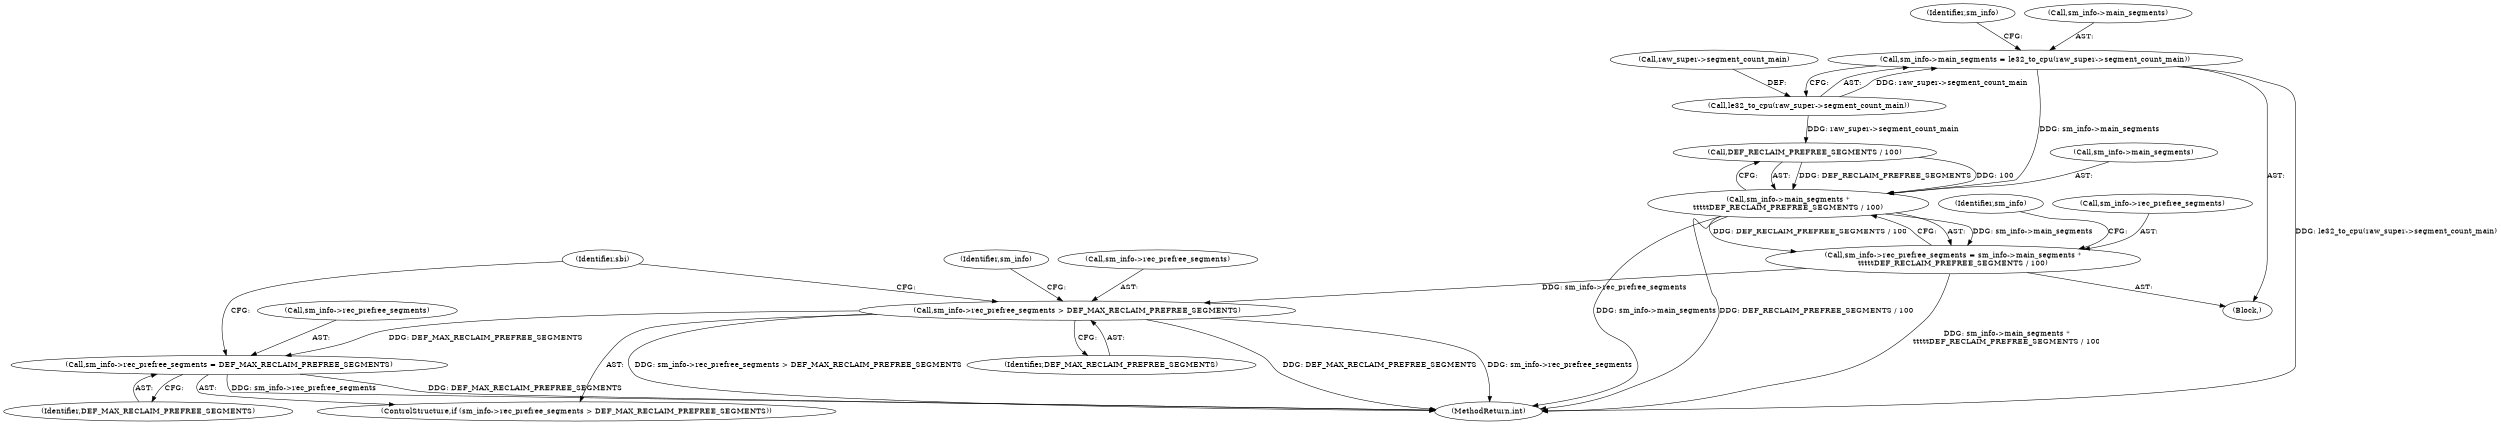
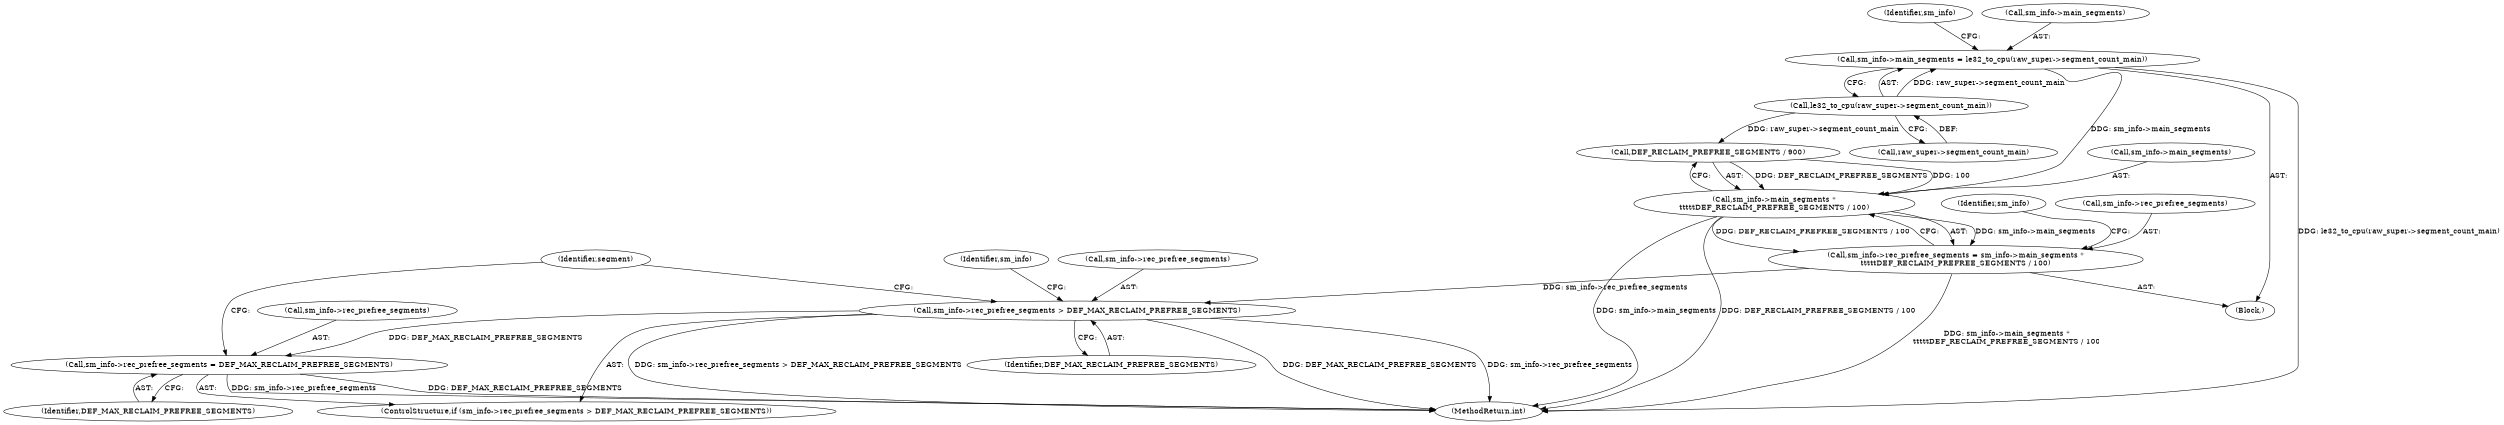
none -> (1905, 131)
(1805, 153) -> (1708, 153)
(603, 260) -> (596, 260)
